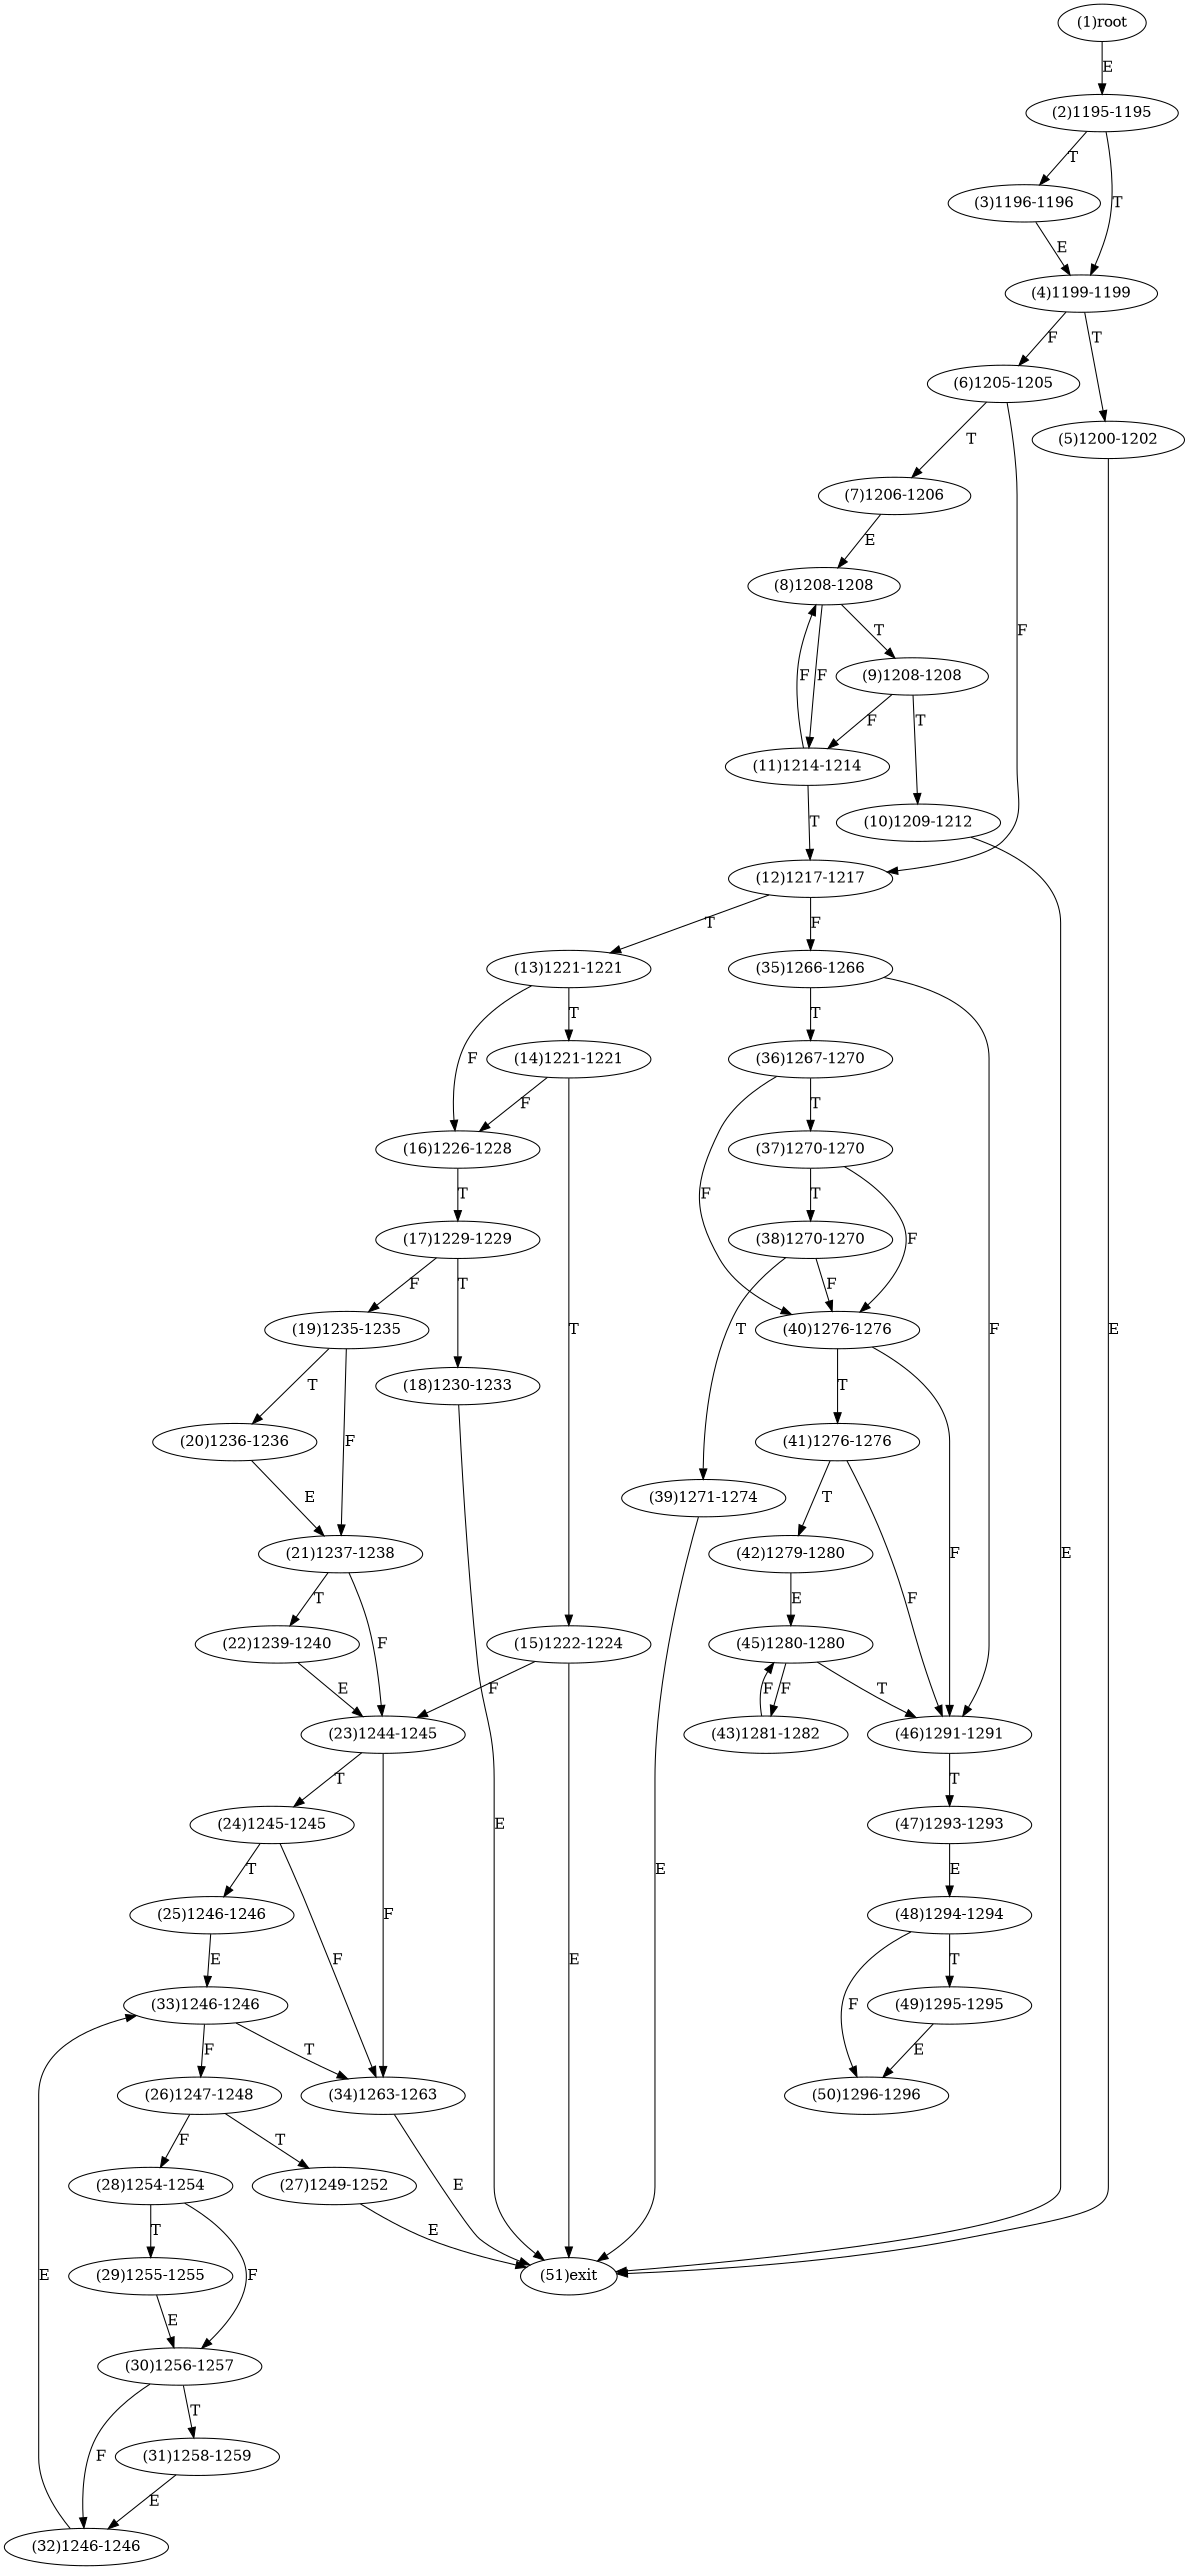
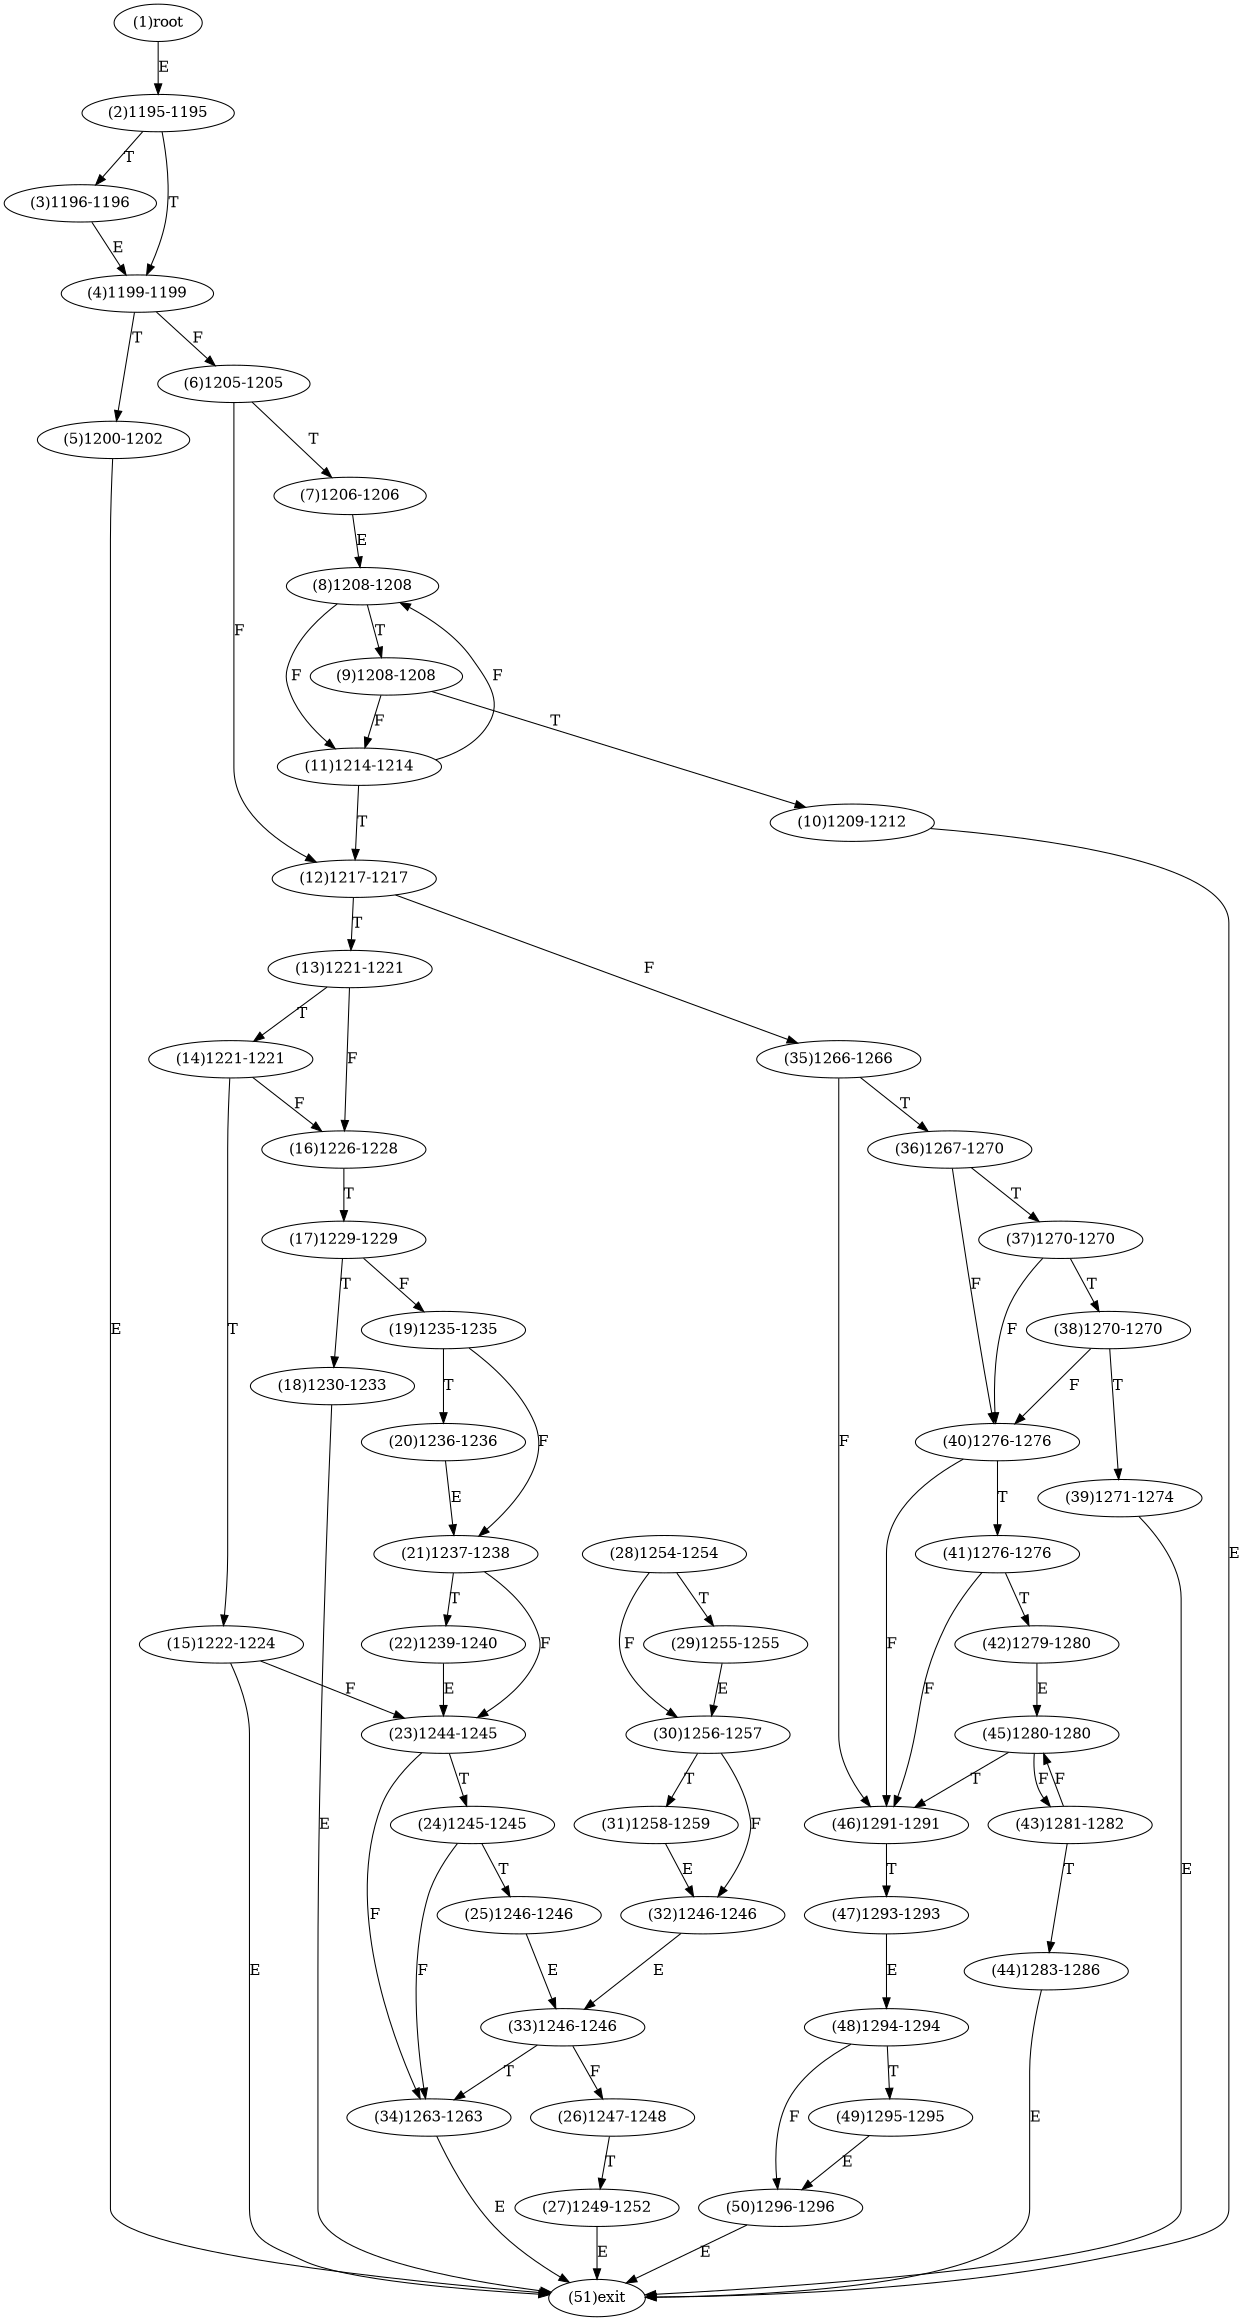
none -> (1046, 1971)
(178, 2136) -> none
none -> (691, 2252)
